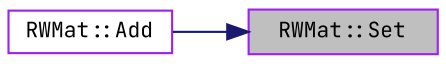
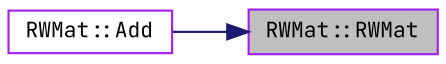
(343, 32) -> (343, 32)
